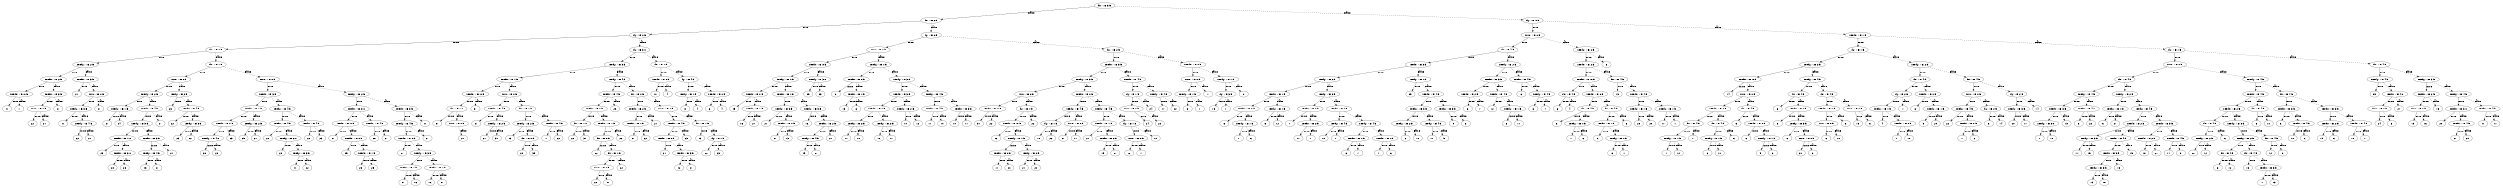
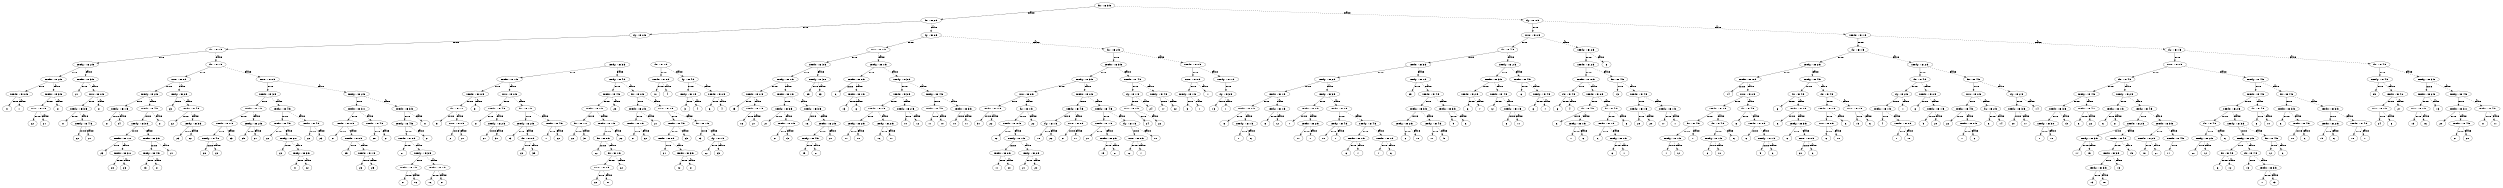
(640, 50) -> none
(1244, 94) -> none
none -> (451, 138)
(2181, 153) -> none
